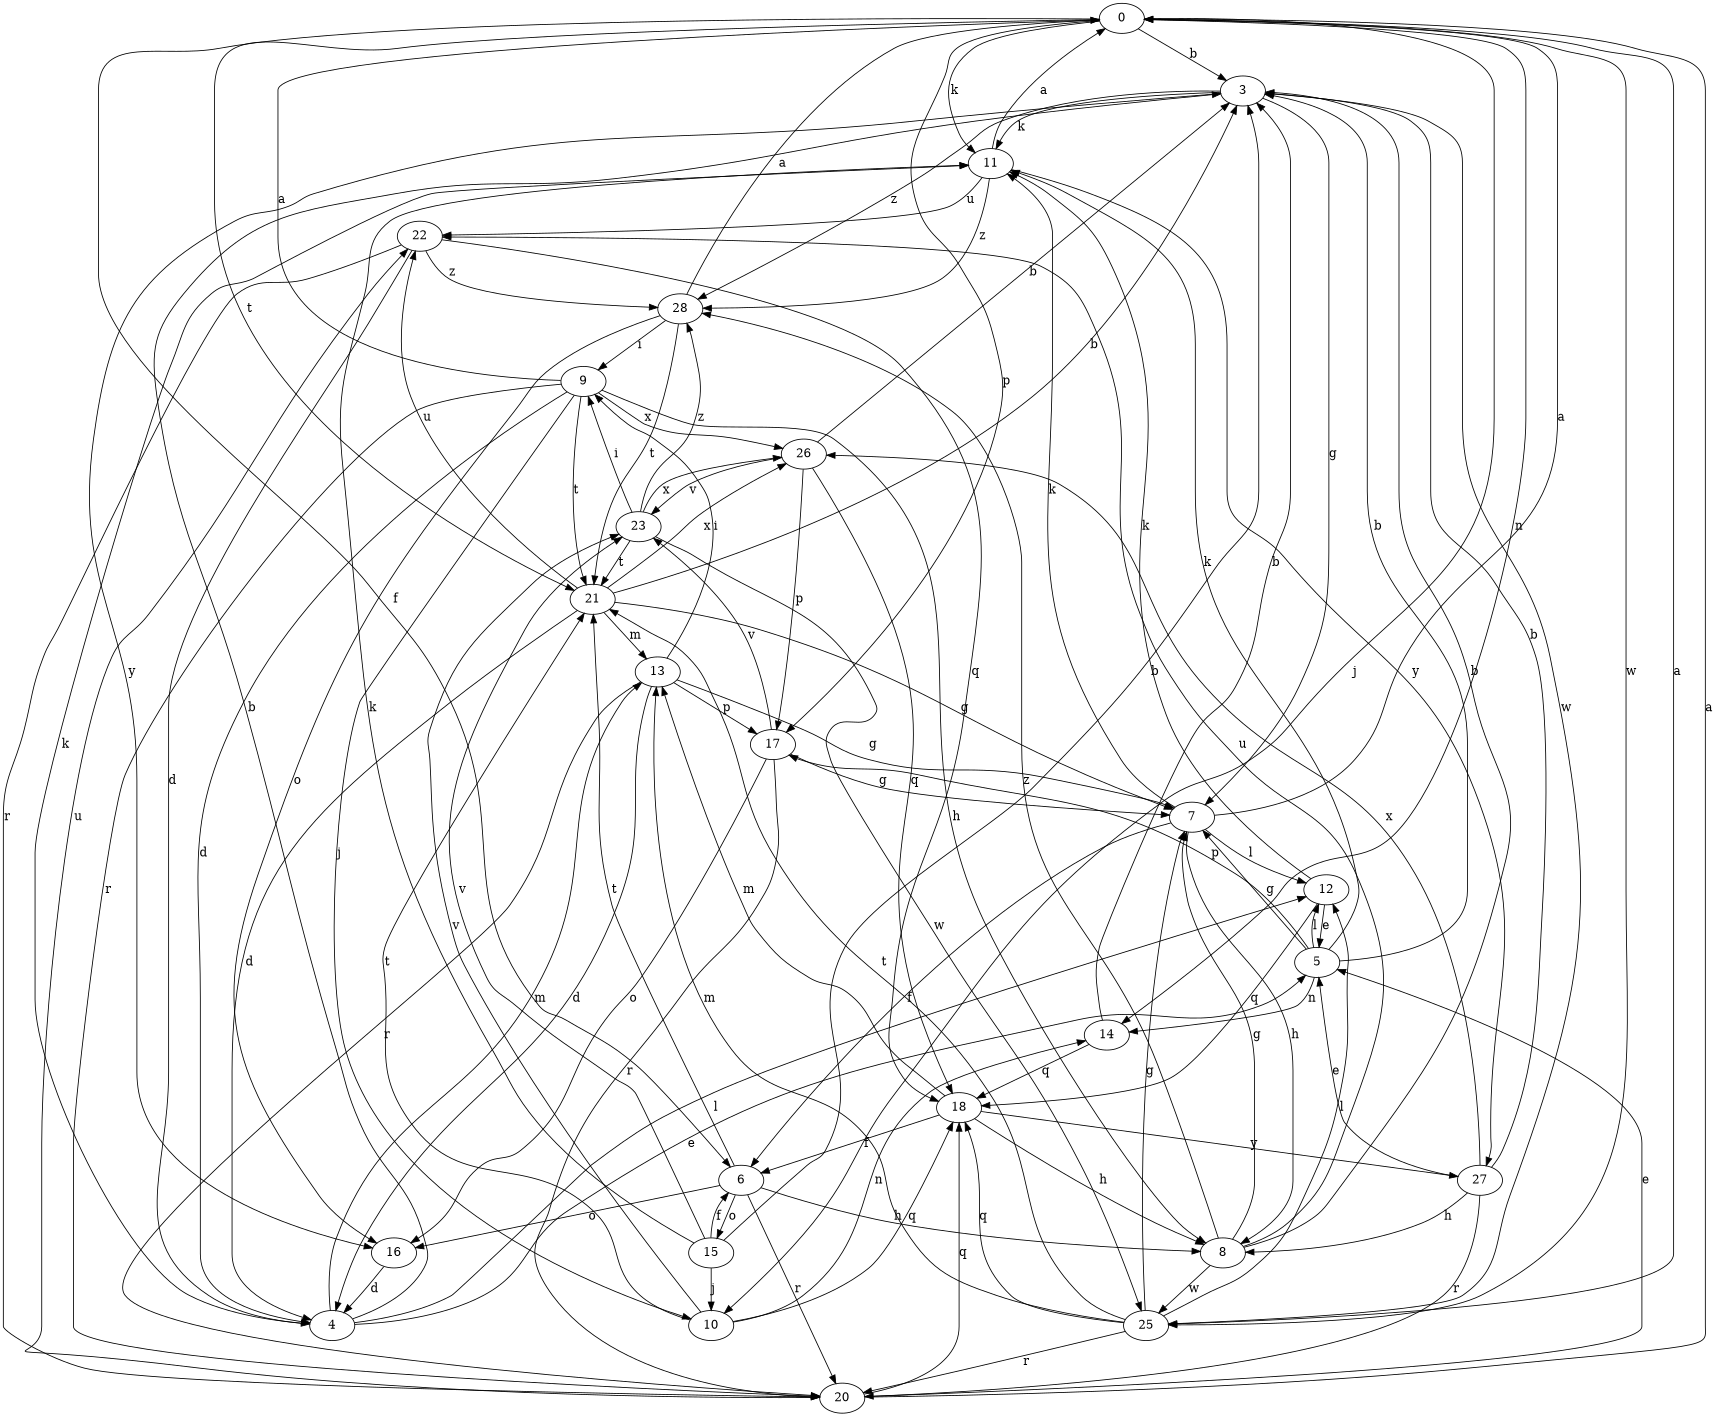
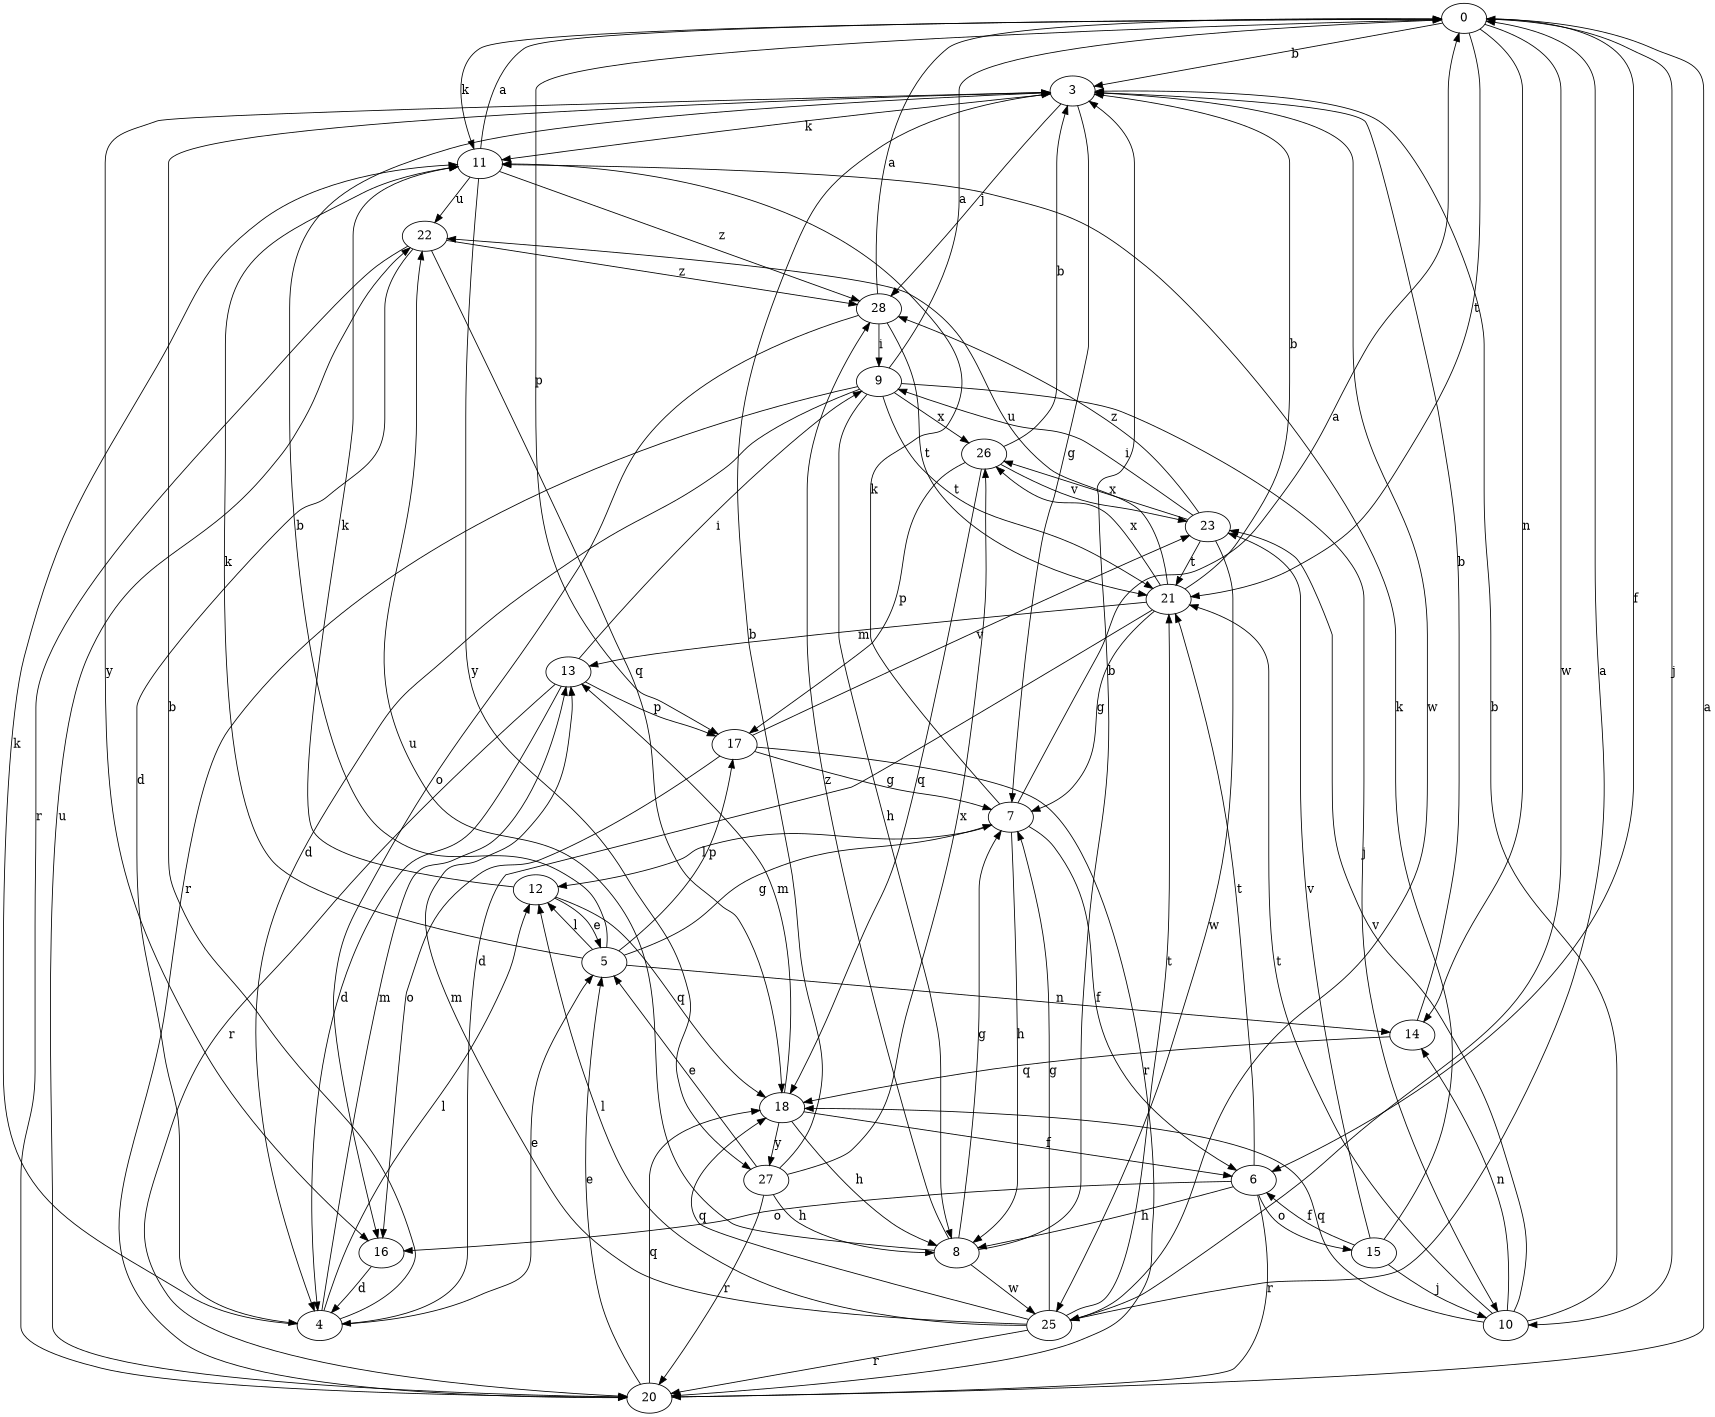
(894, 200) -> (983, 200)
(1090, 729) -> (1490, 611)
(902, 767) -> none
